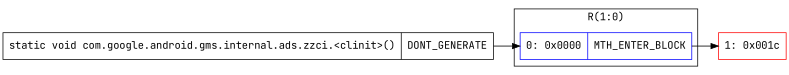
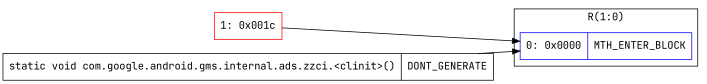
(702, 46) -> (397, 34)
